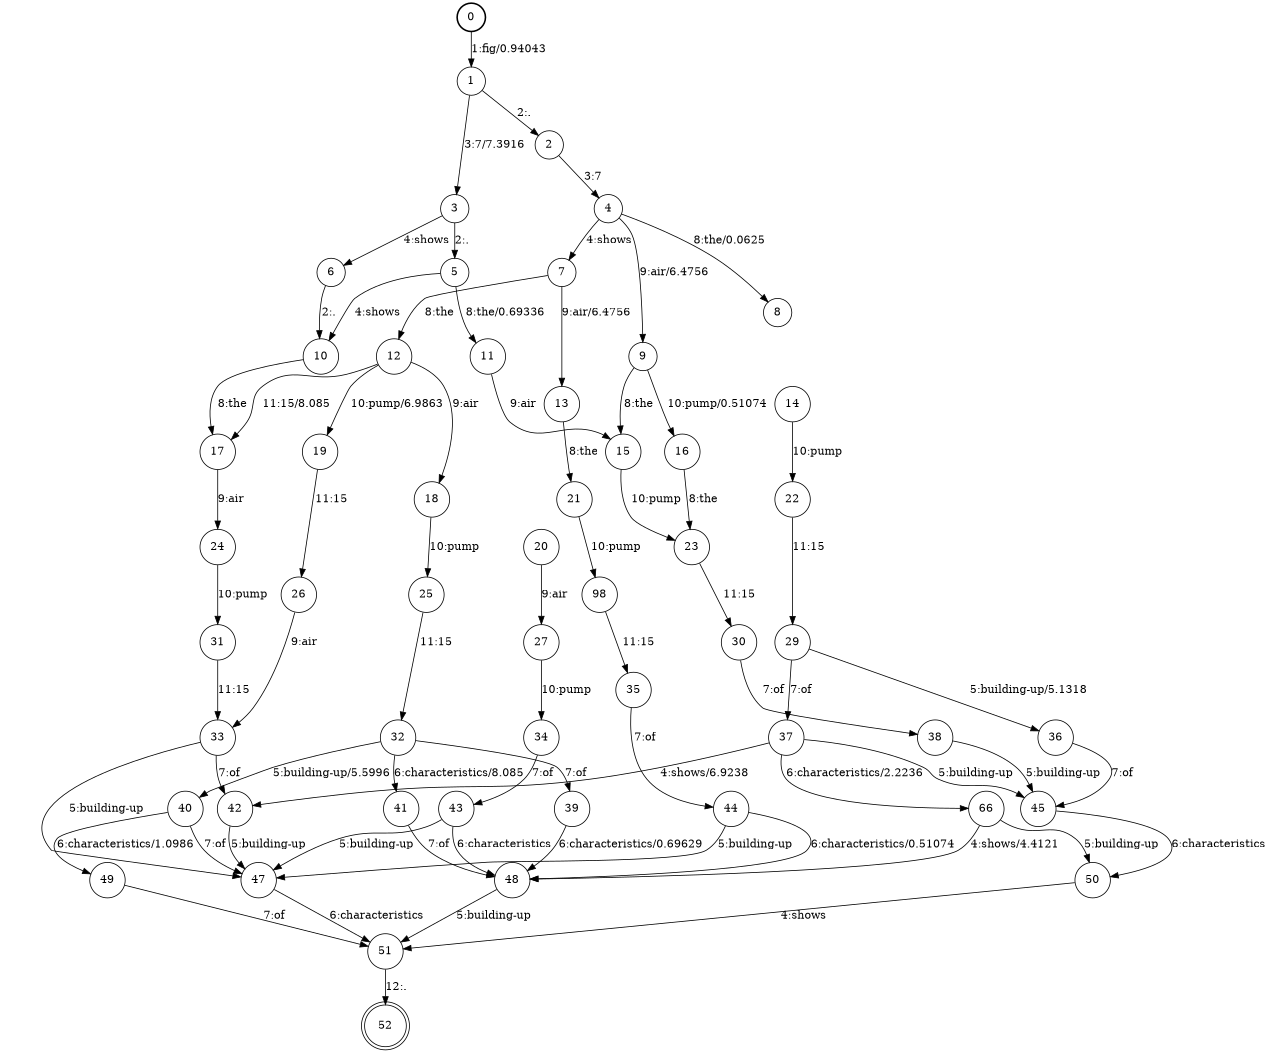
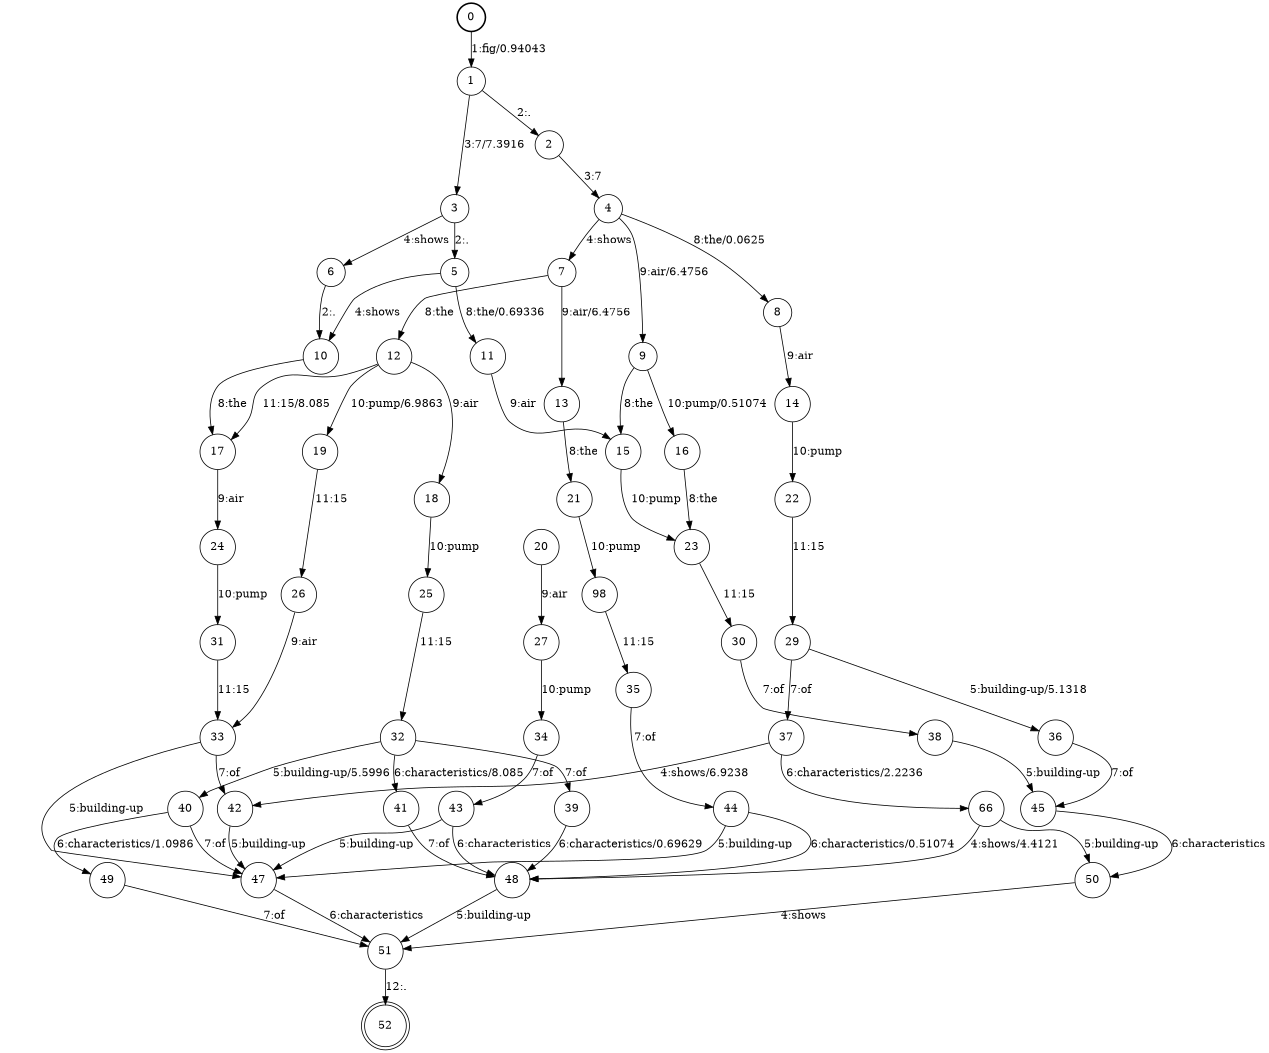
none -> (784, 353)
(913, 763) -> none
